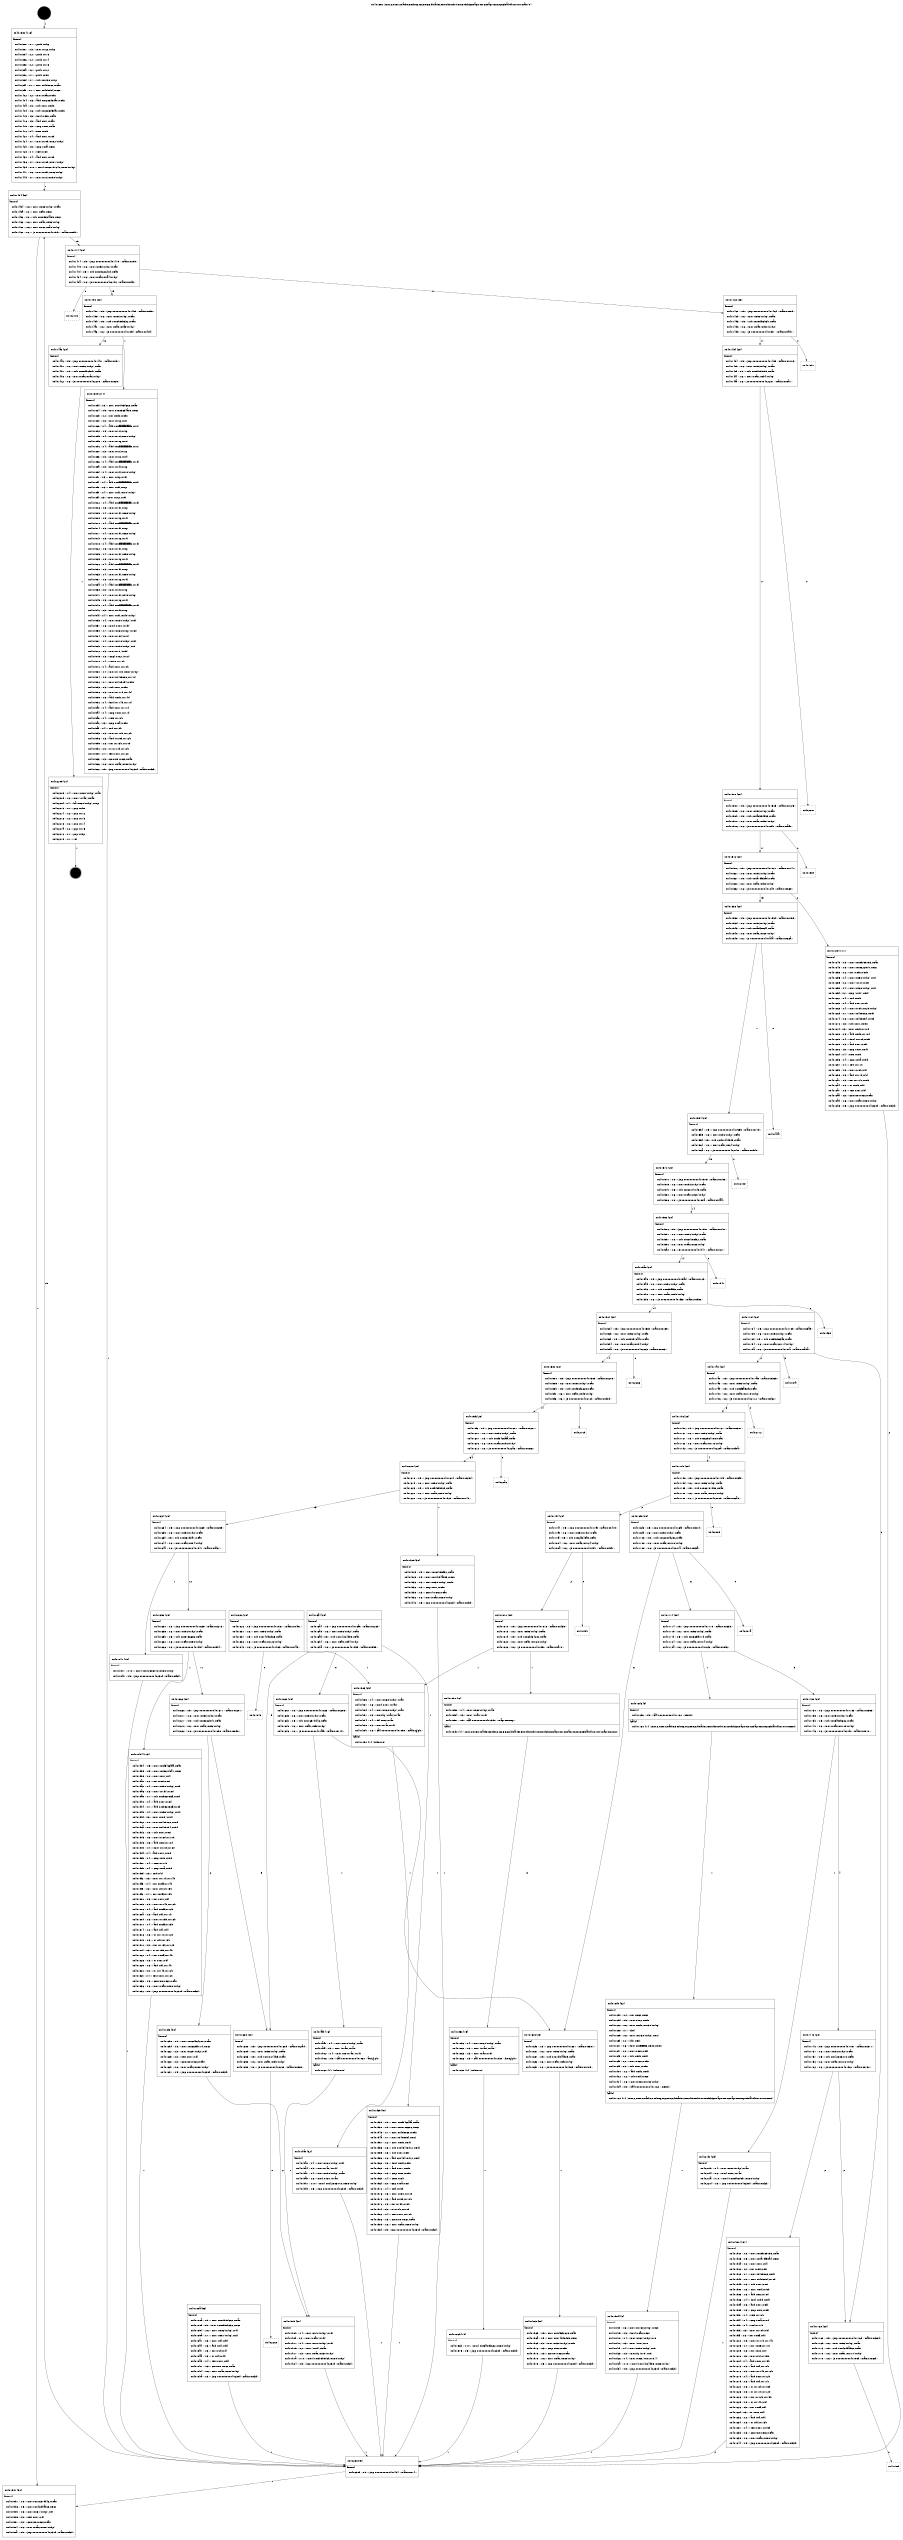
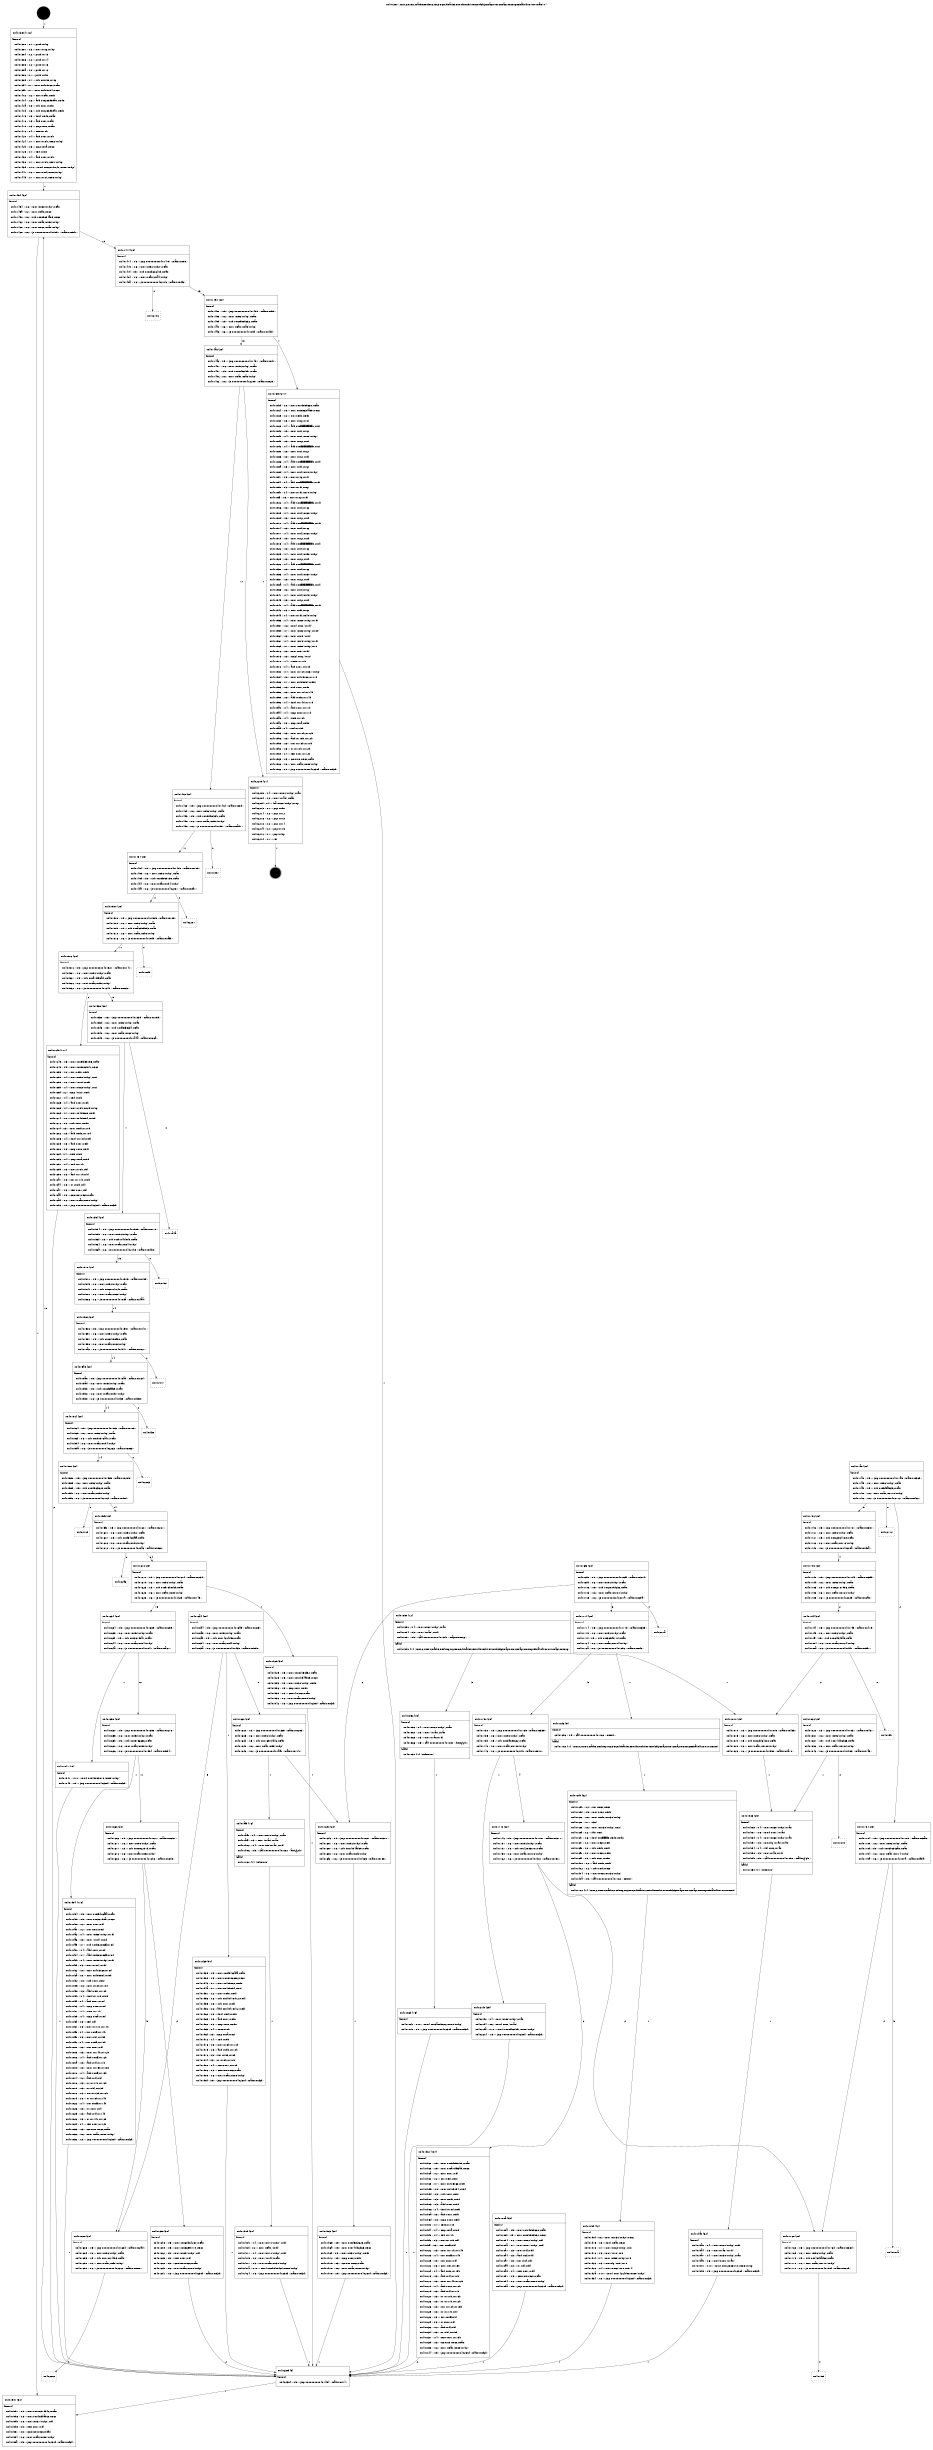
(431, 291) -> (225, 587)
(760, 1357) -> (899, 1662)
(714, 1532) -> none
(531, 1672) -> (658, 1667)
(280, 2172) -> (210, 2347)
